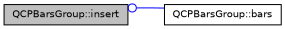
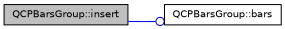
(150, 8) -> (142, 22)
